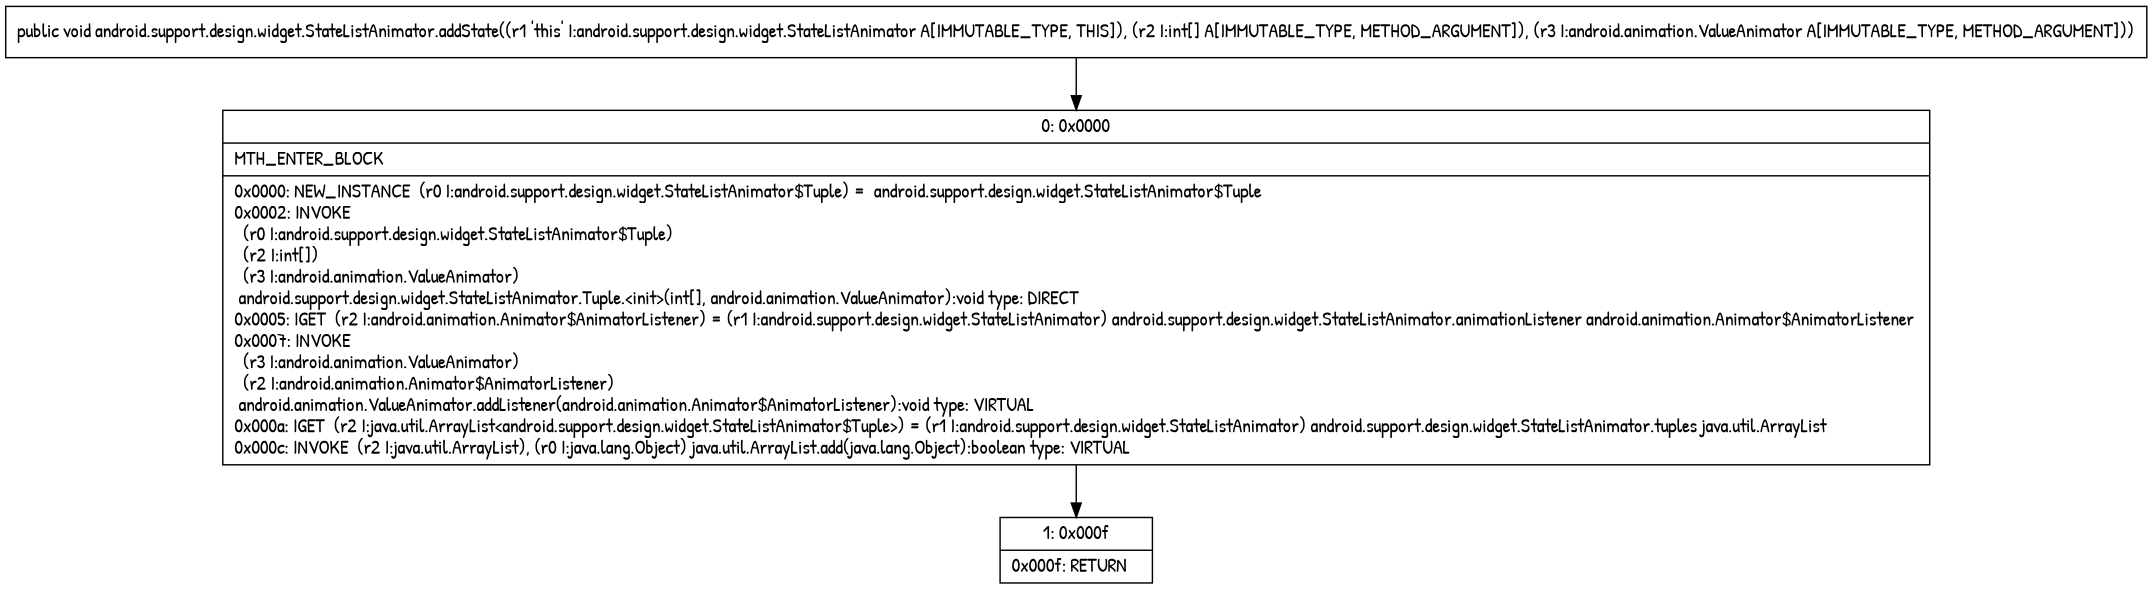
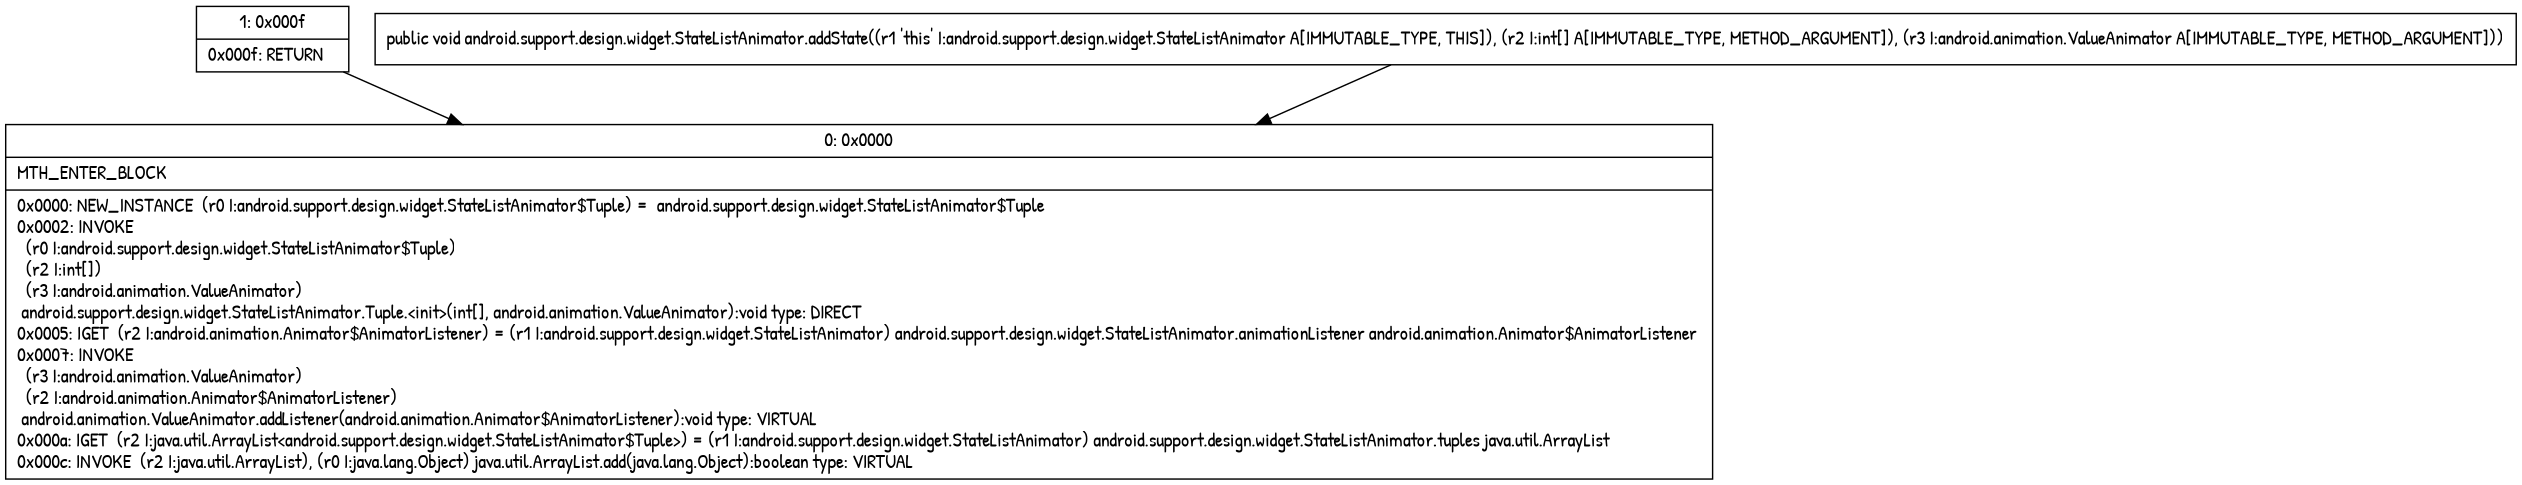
(1076, 484) -> (396, 95)
